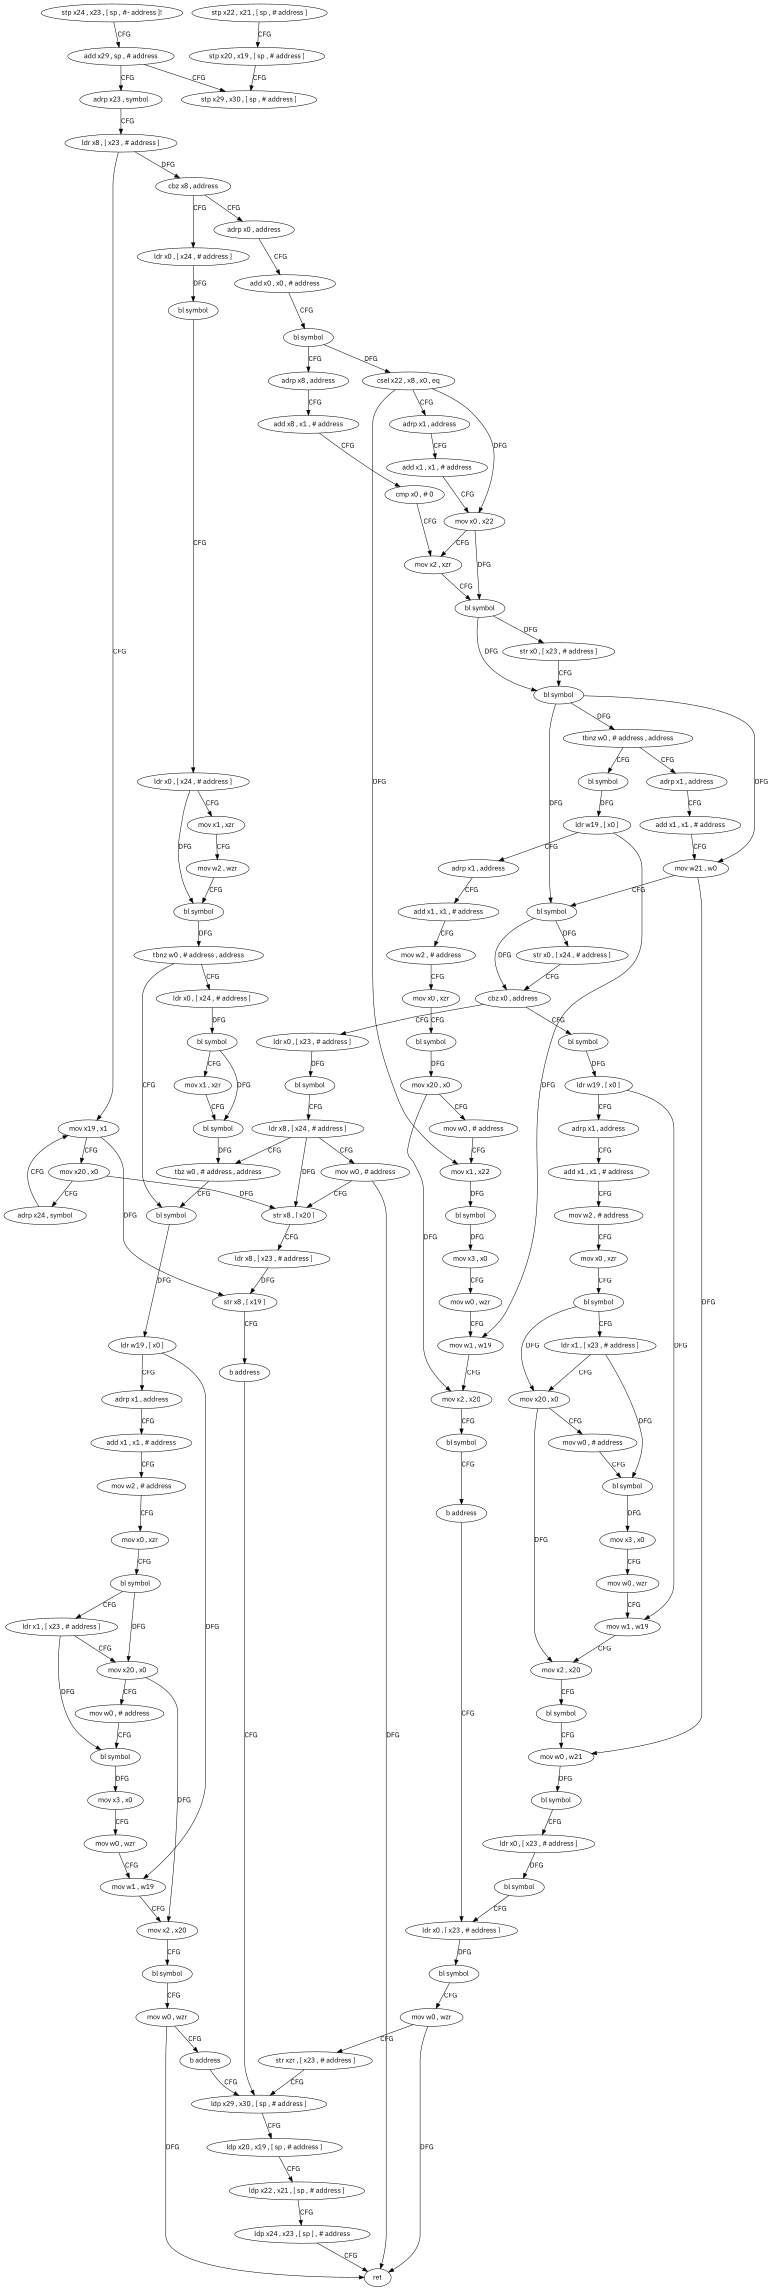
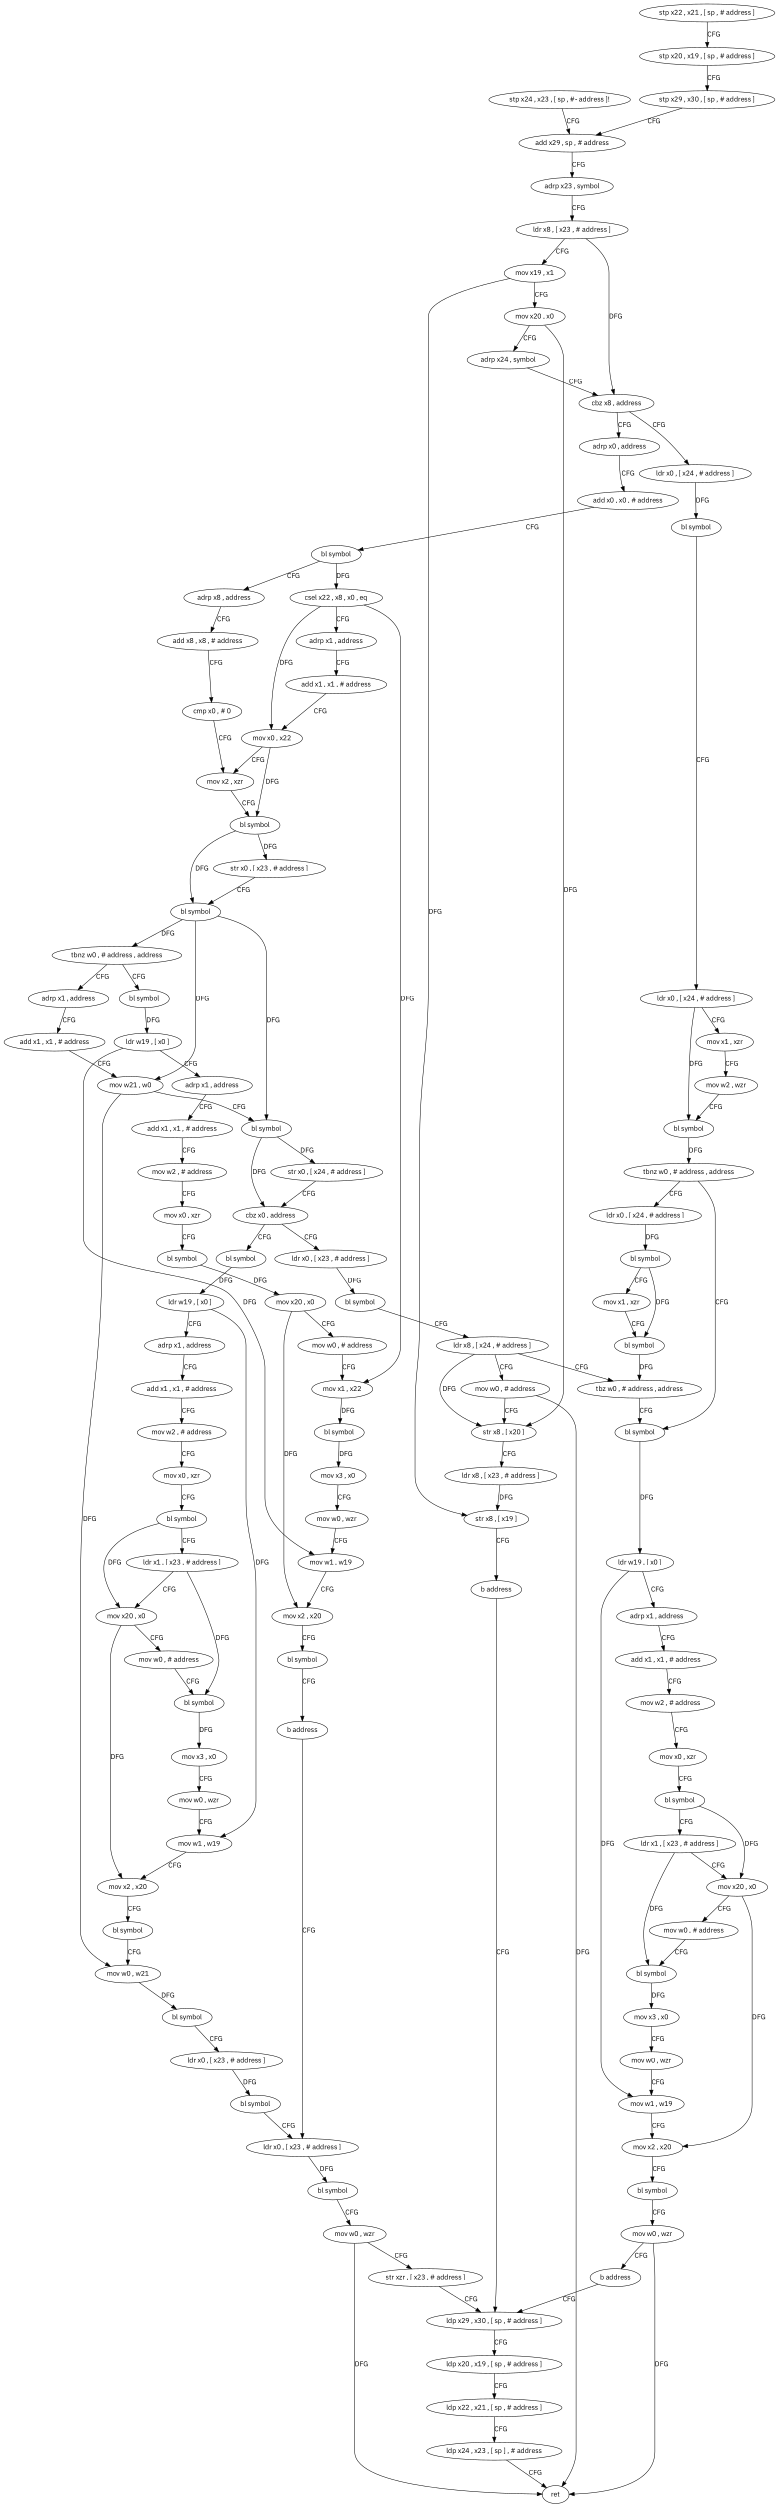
(182, 77) -> (642, 121)
(308, 424) -> (208, 641)
(30, 1165) -> (560, 381)
